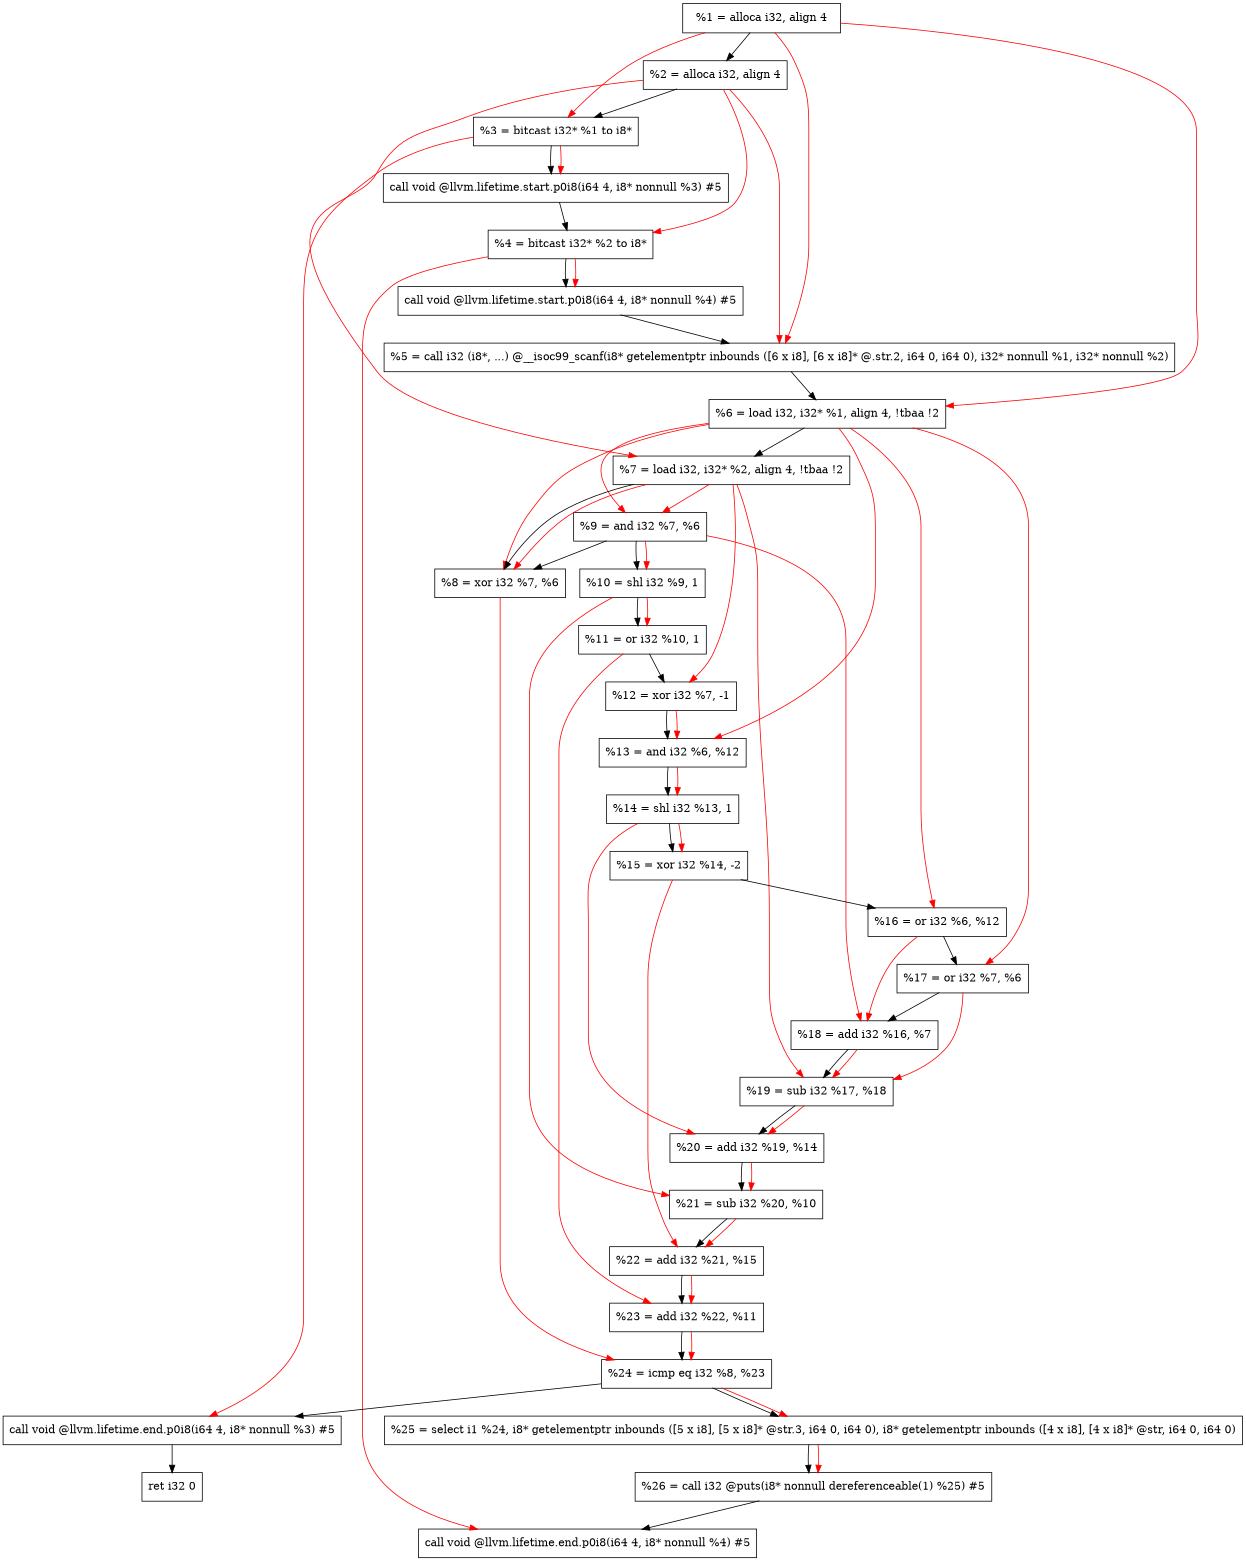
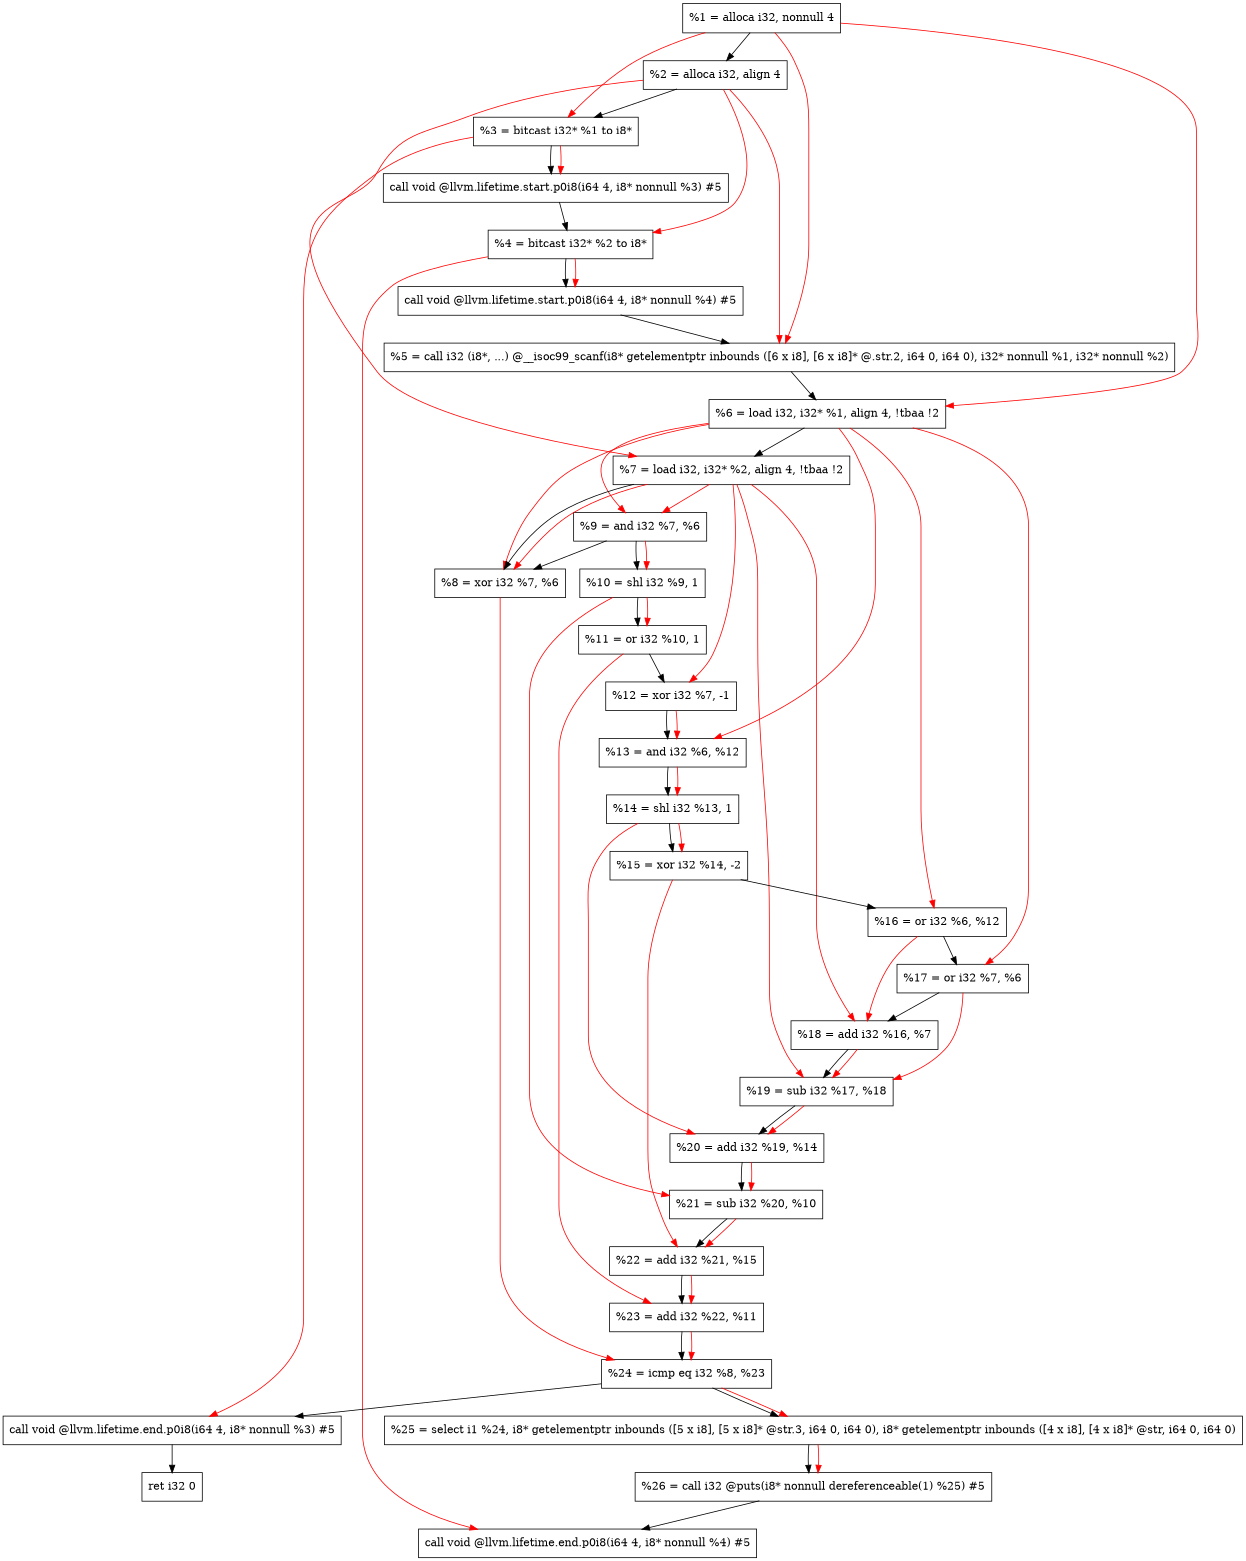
(762, 18) -> (762, 18)
(846, 733) -> (817, 741)
